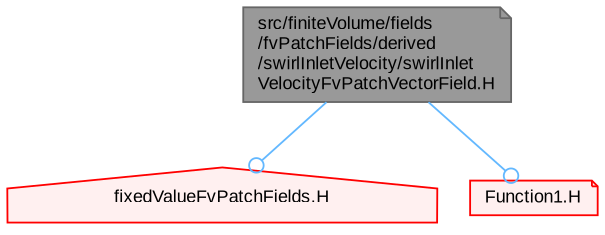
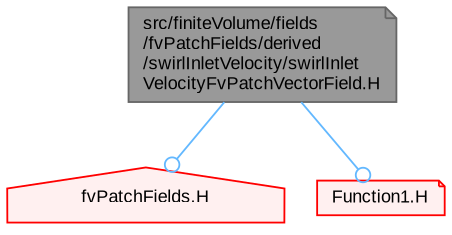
(222, 198) -> (146, 198)
